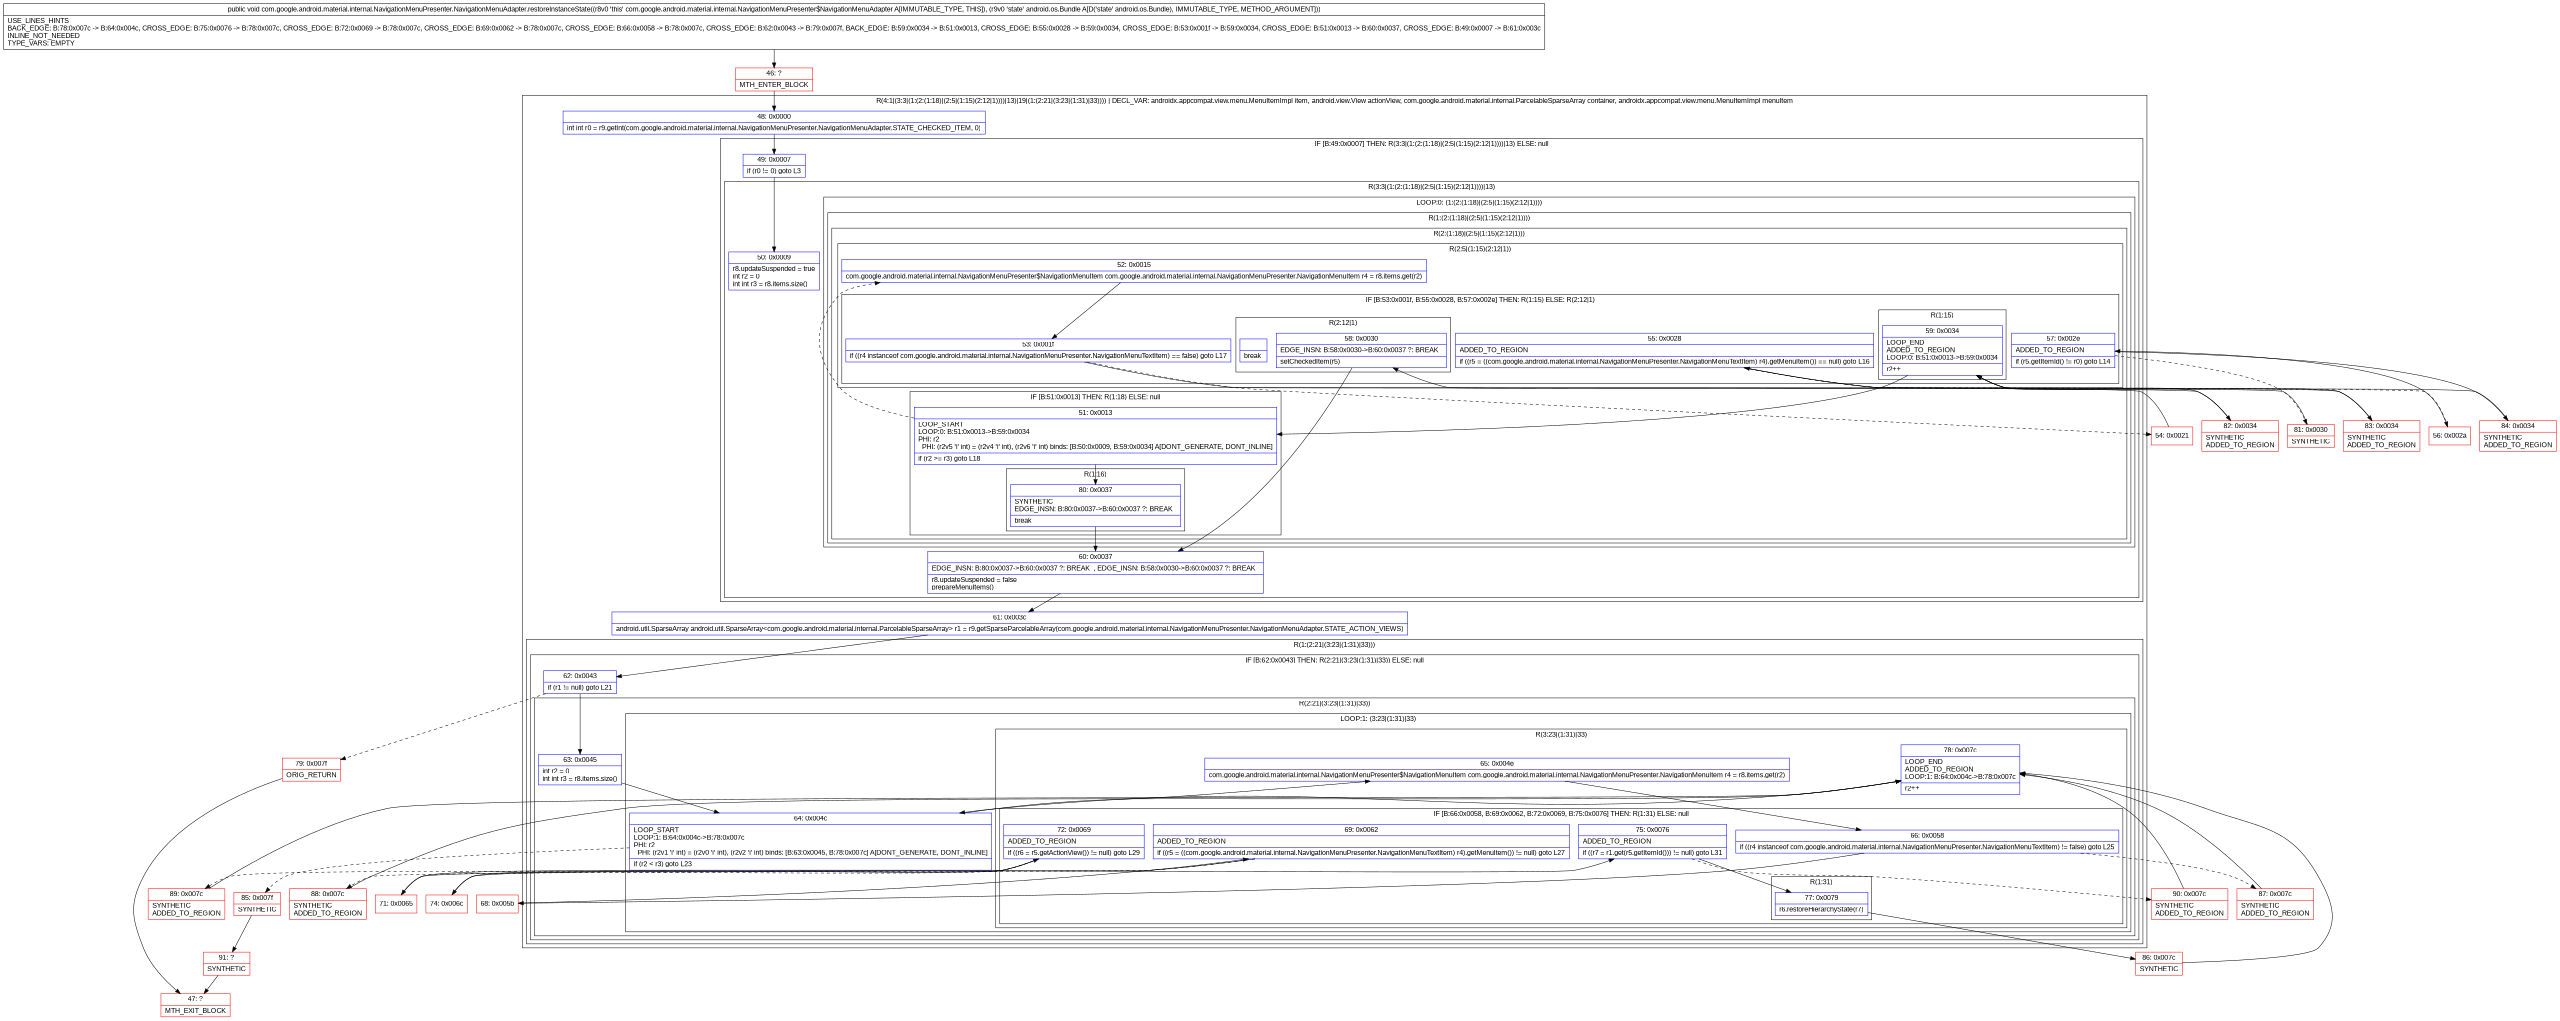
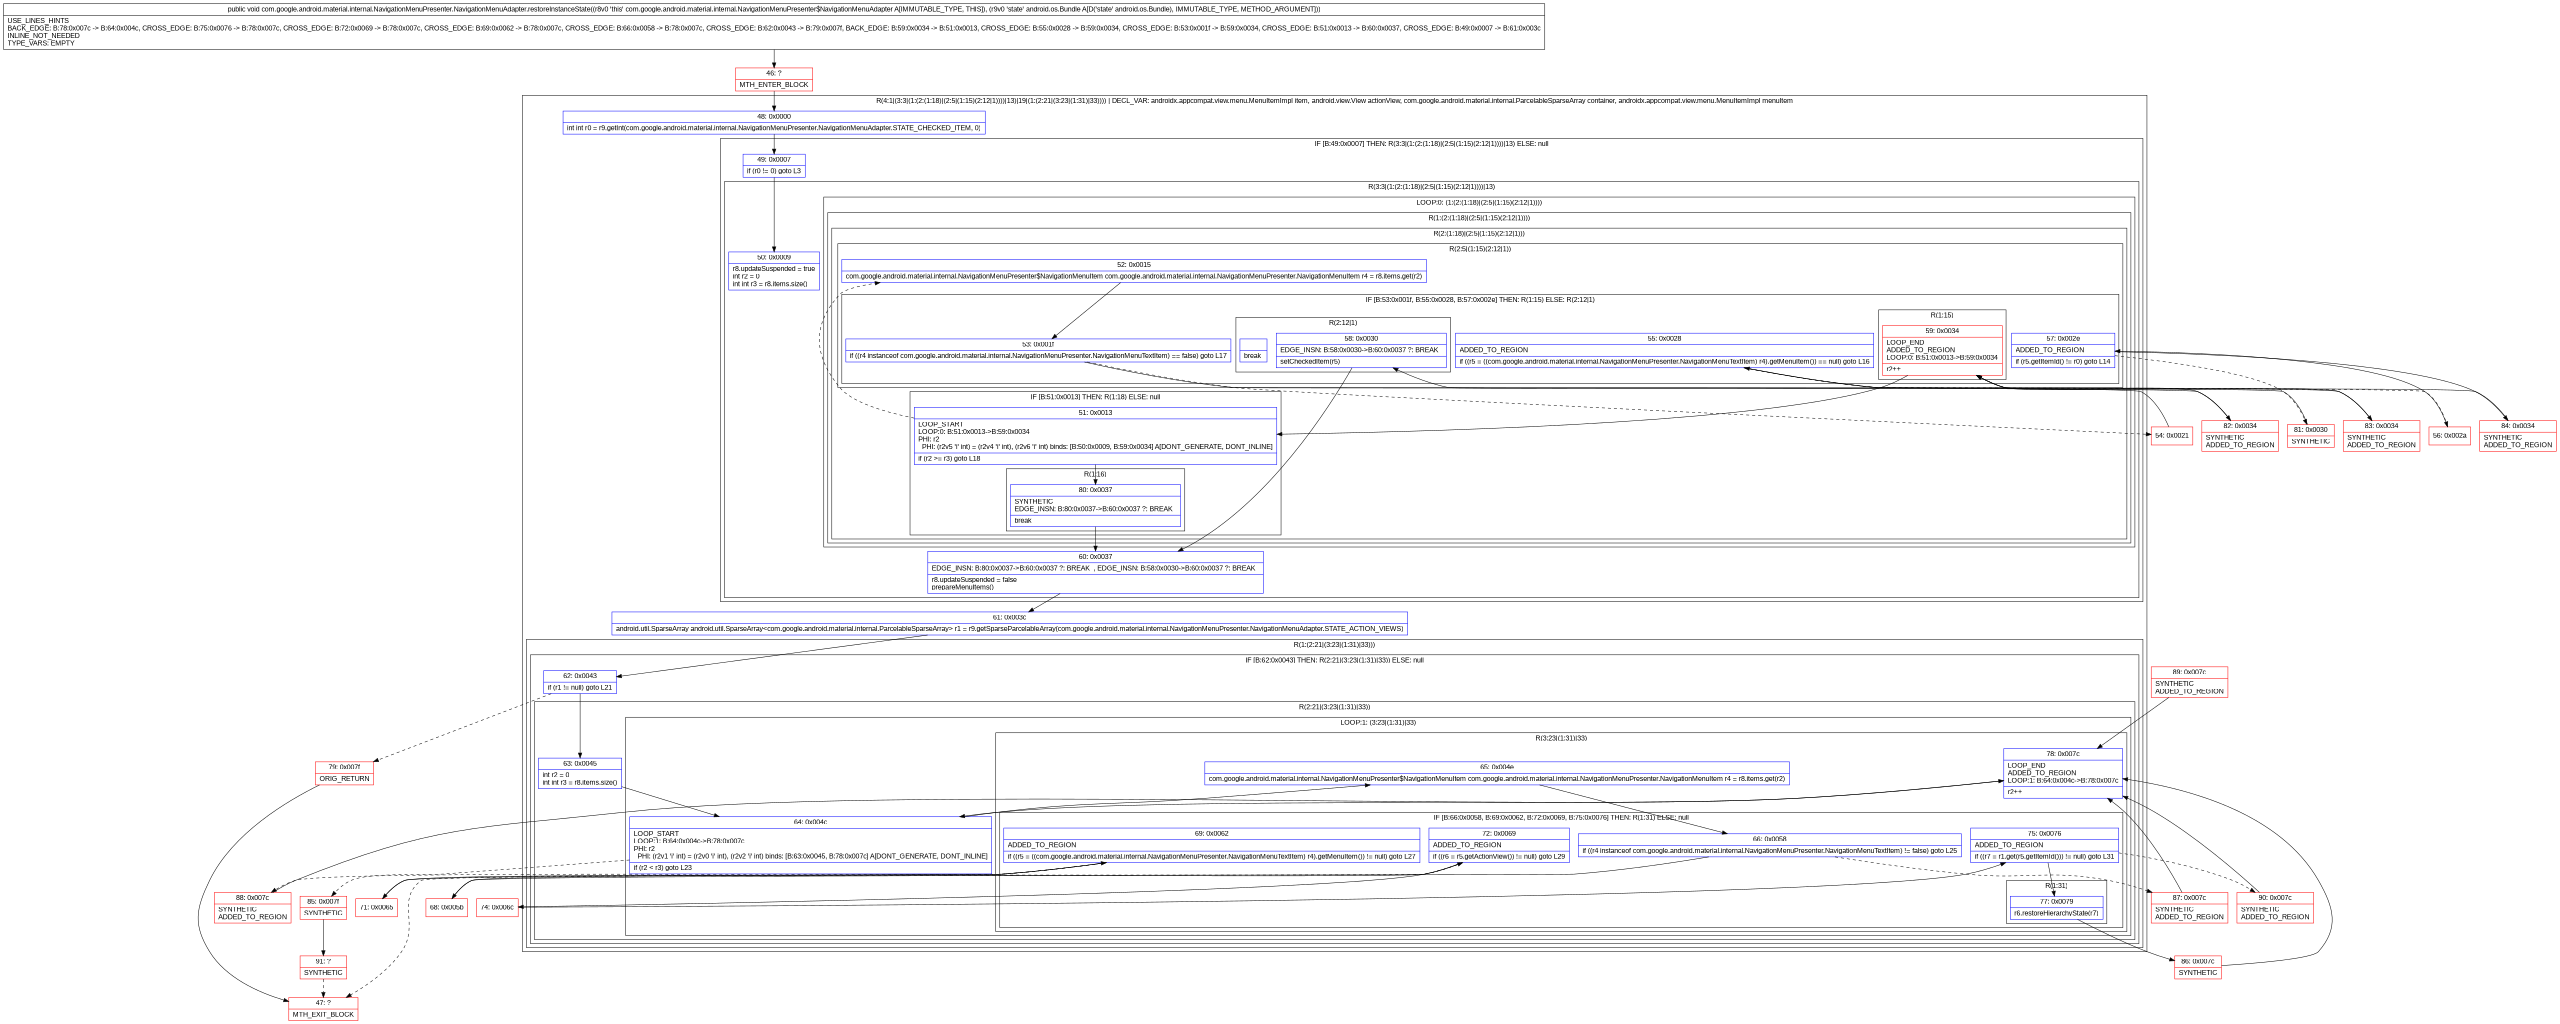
(1942, 350) -> (1942, 350)
(624, 872) -> (871, 875)
(213, 982) -> (323, 986)
